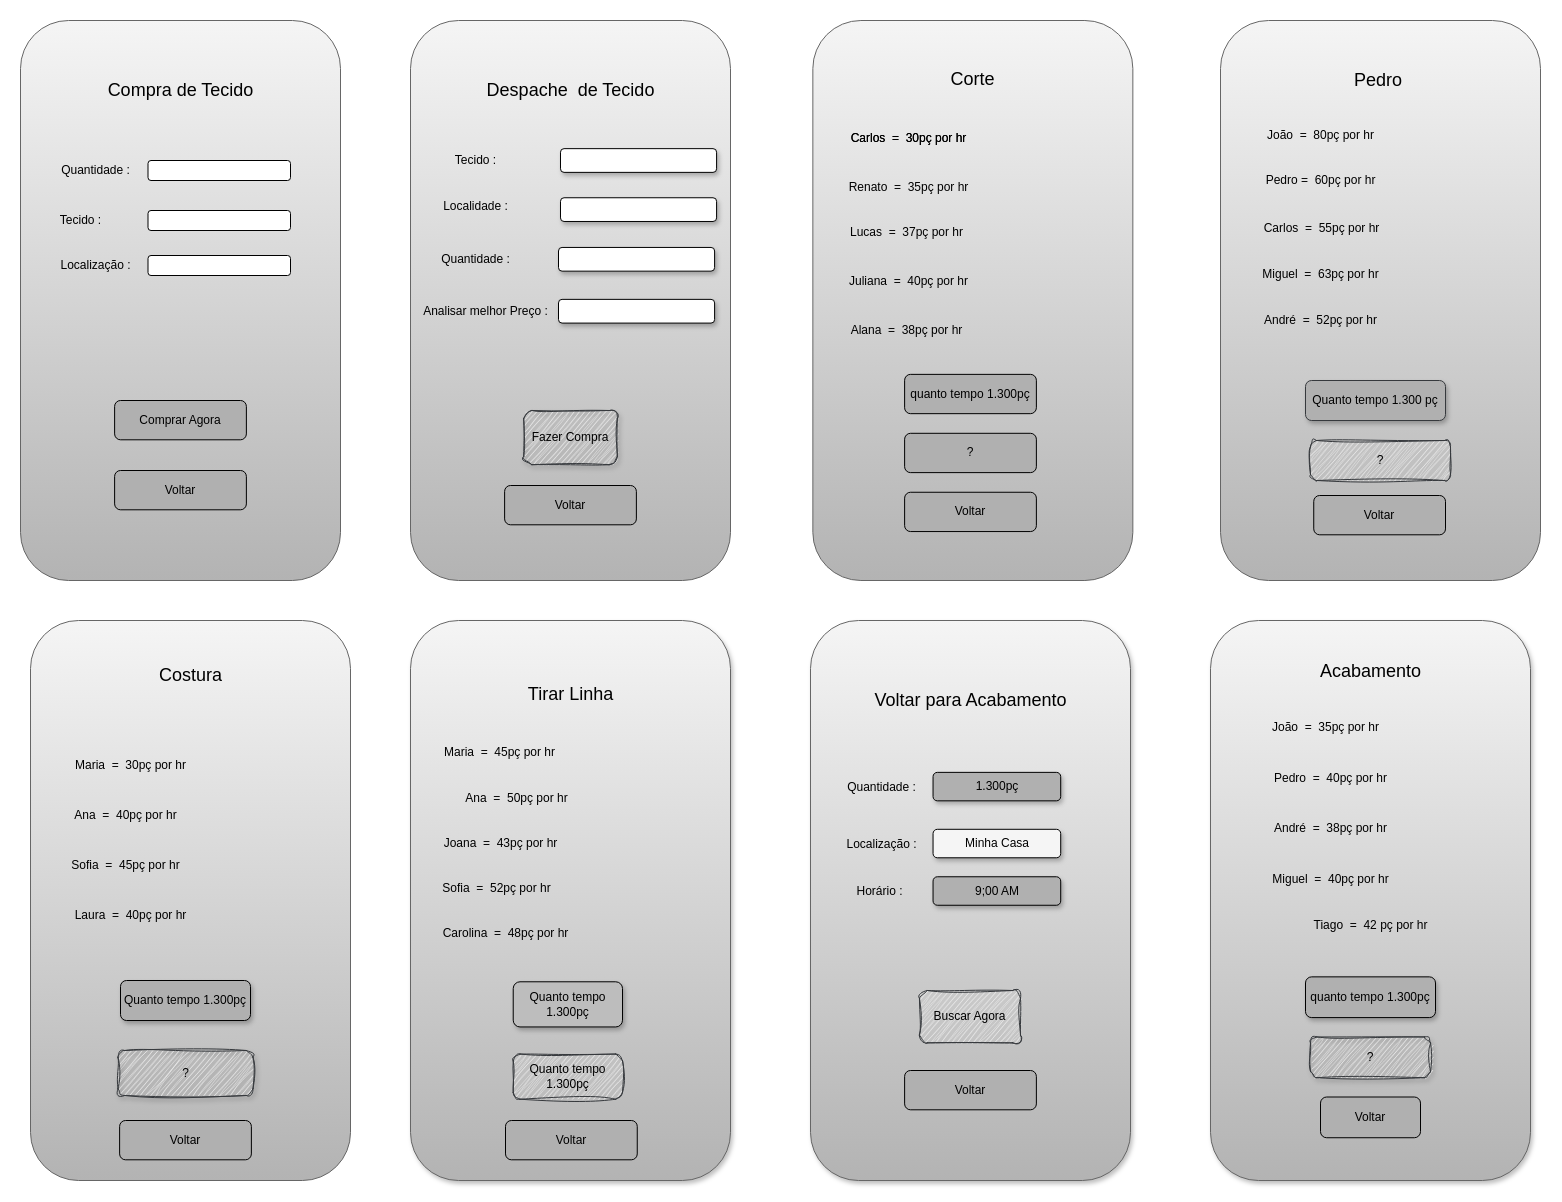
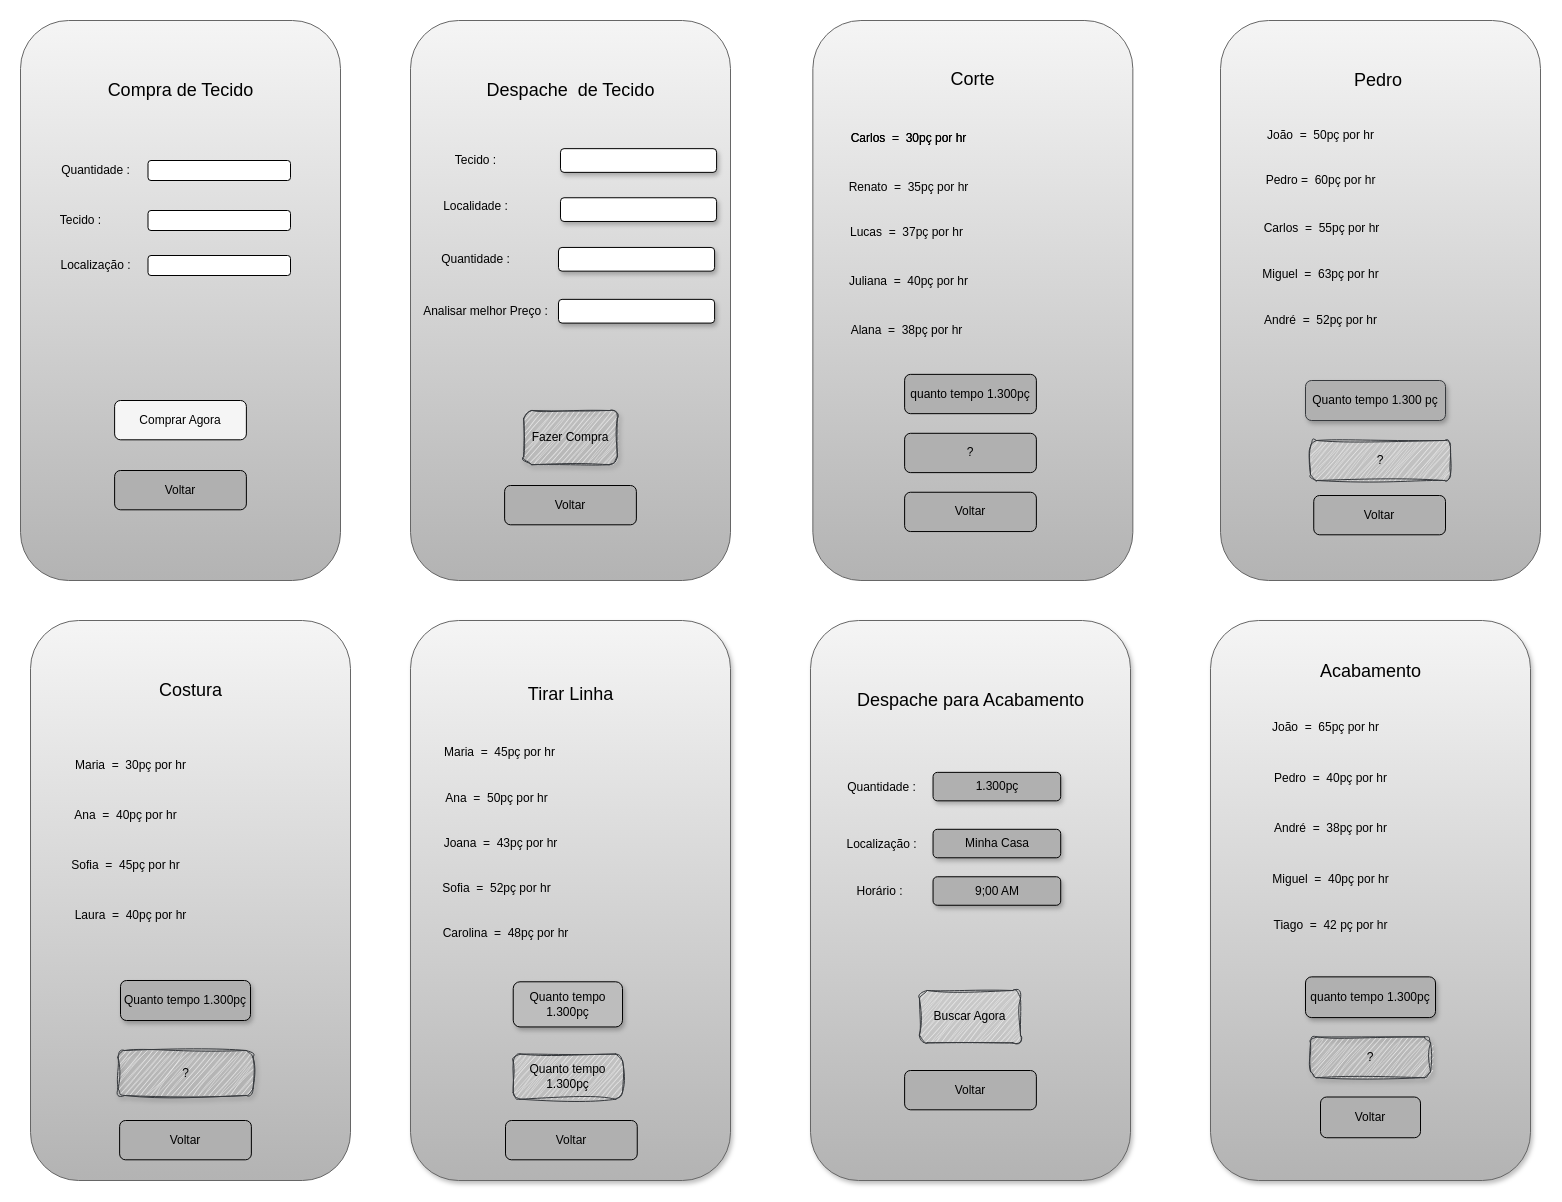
(1321, 136) -> (1321, 136)
(181, 420) -> (181, 420)
(191, 676) -> (191, 691)
(971, 701) -> (971, 701)
(1326, 728) -> (1326, 728)
(516, 798) -> (496, 798)
(997, 844) -> (997, 844)
(1371, 926) -> (1331, 926)
